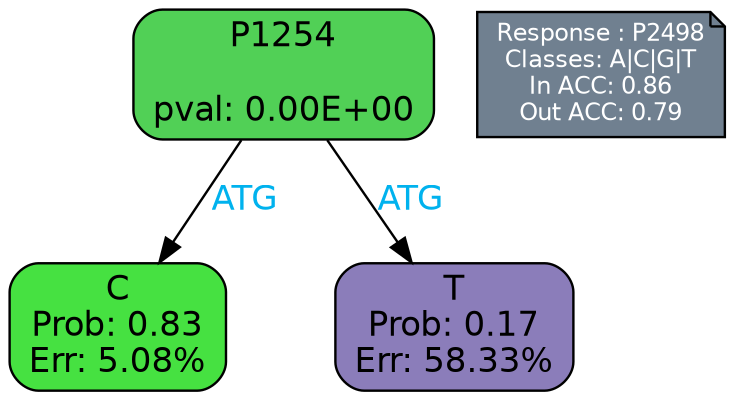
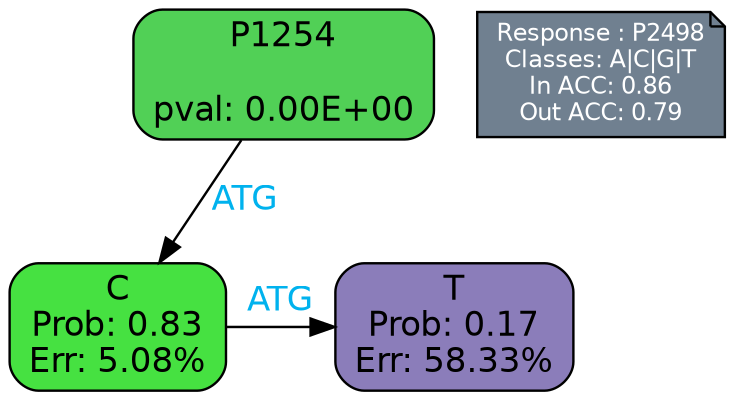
(362, 191) -> (268, 327)
